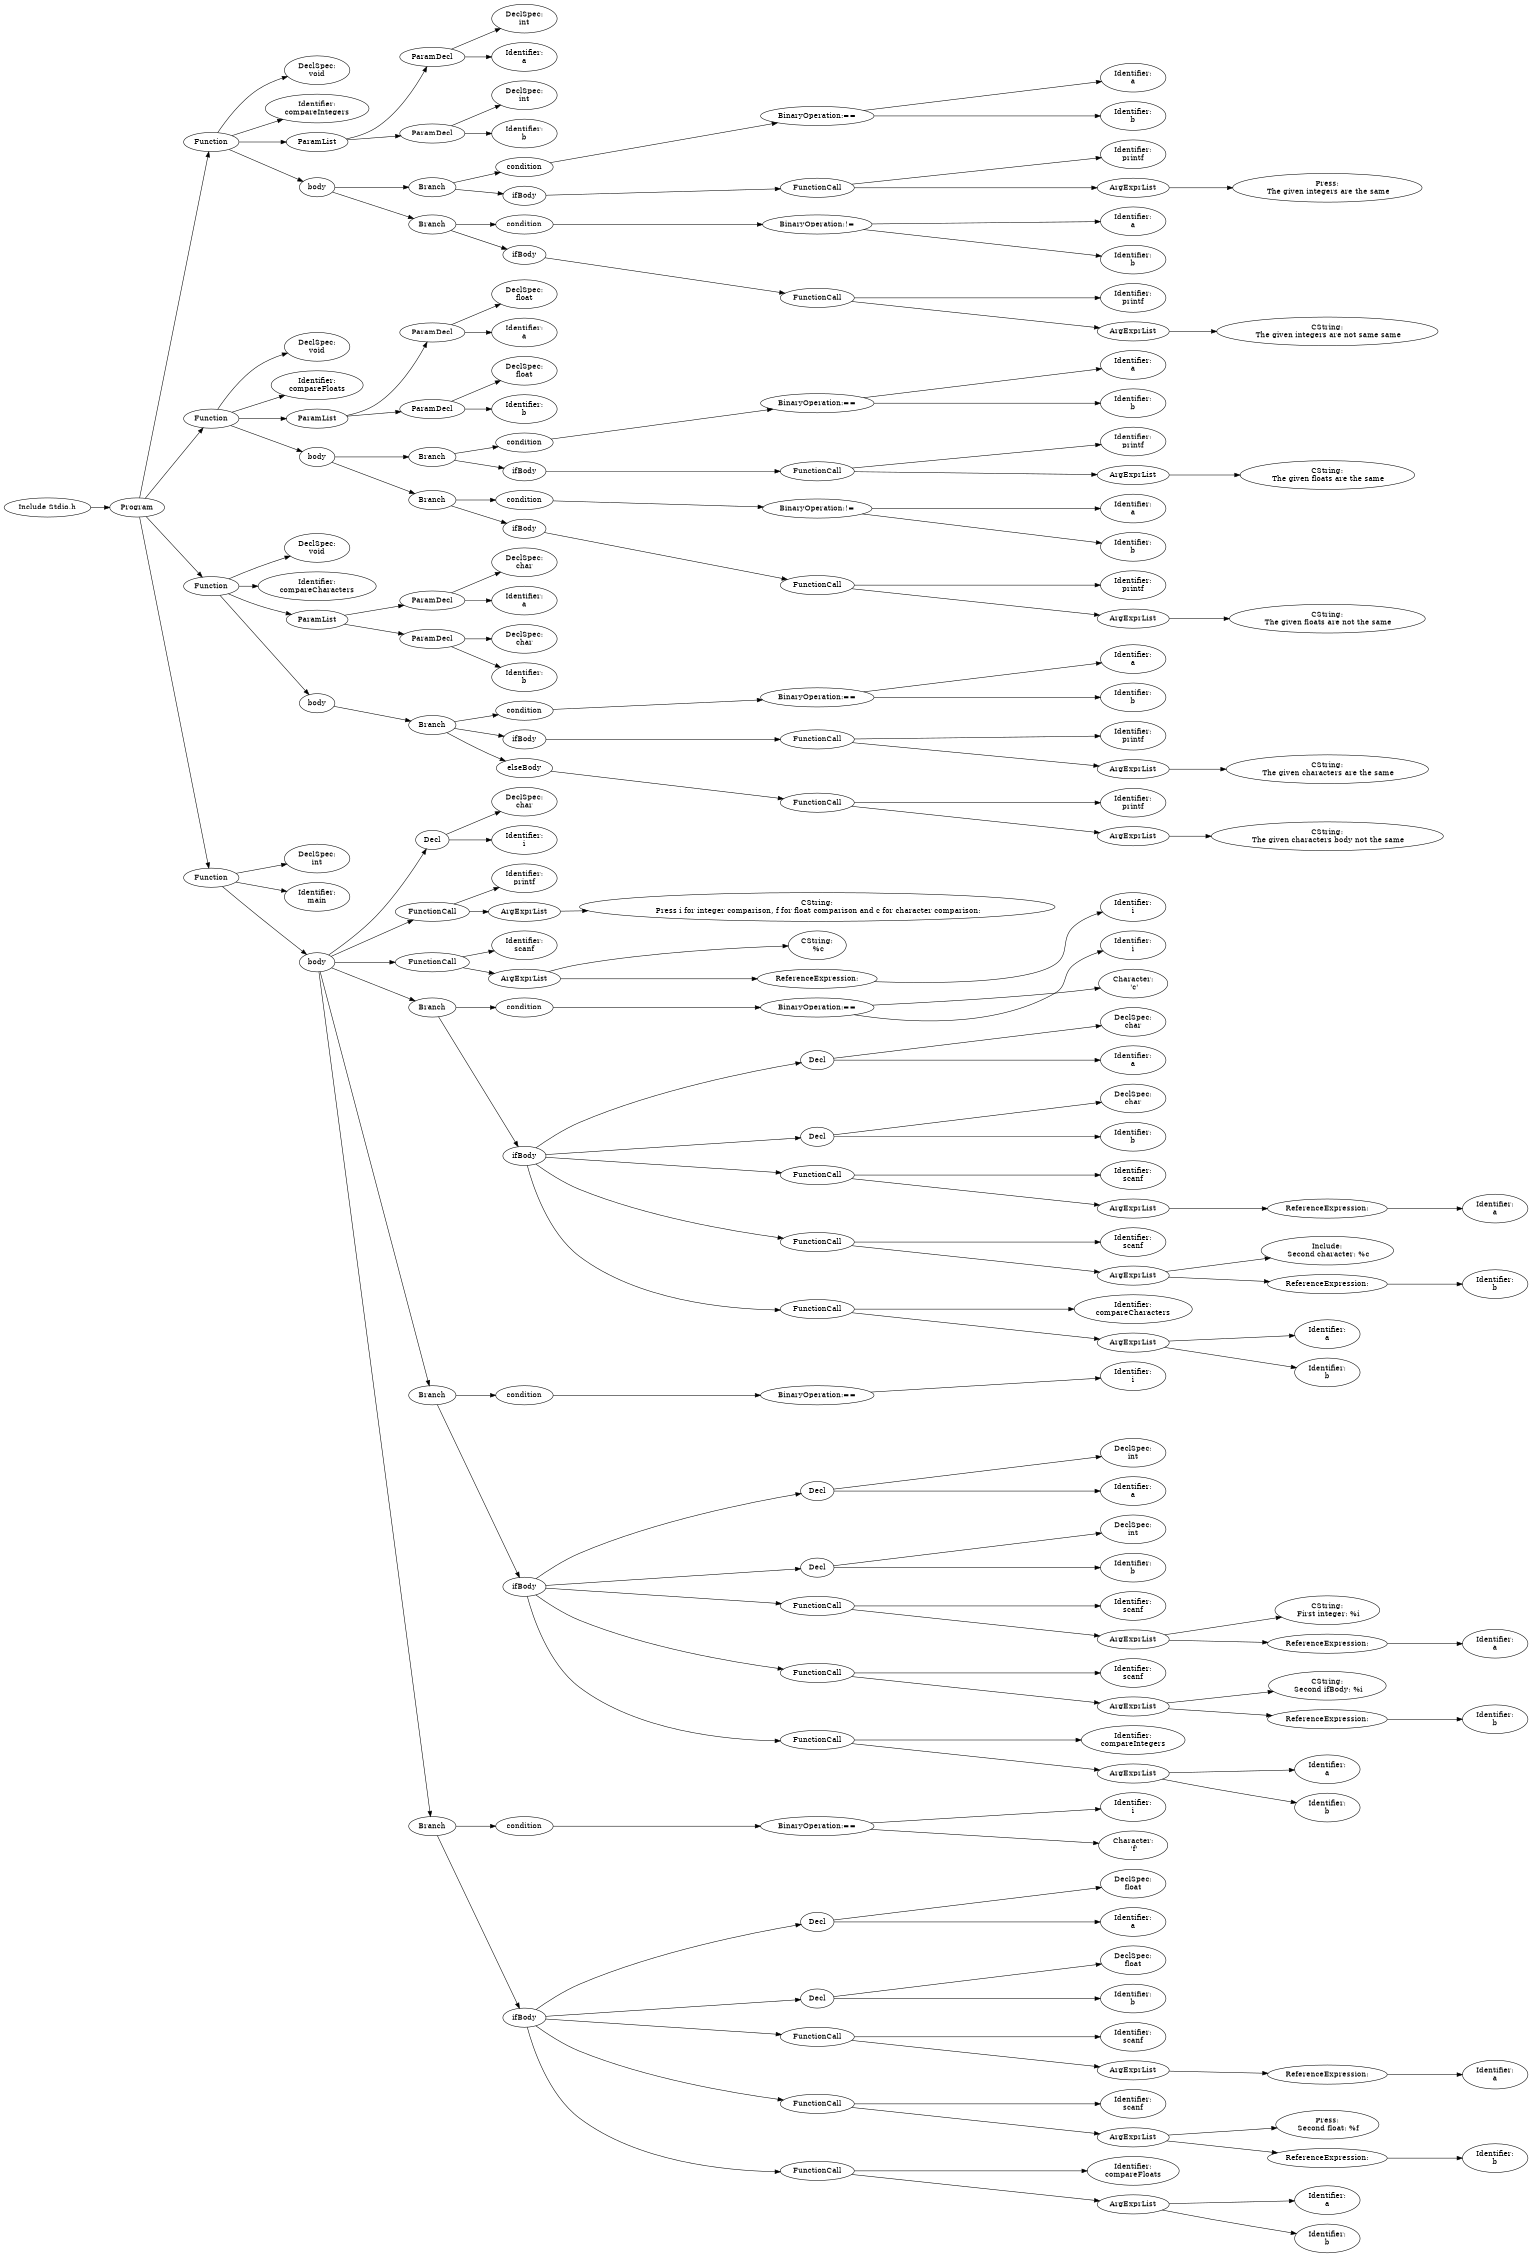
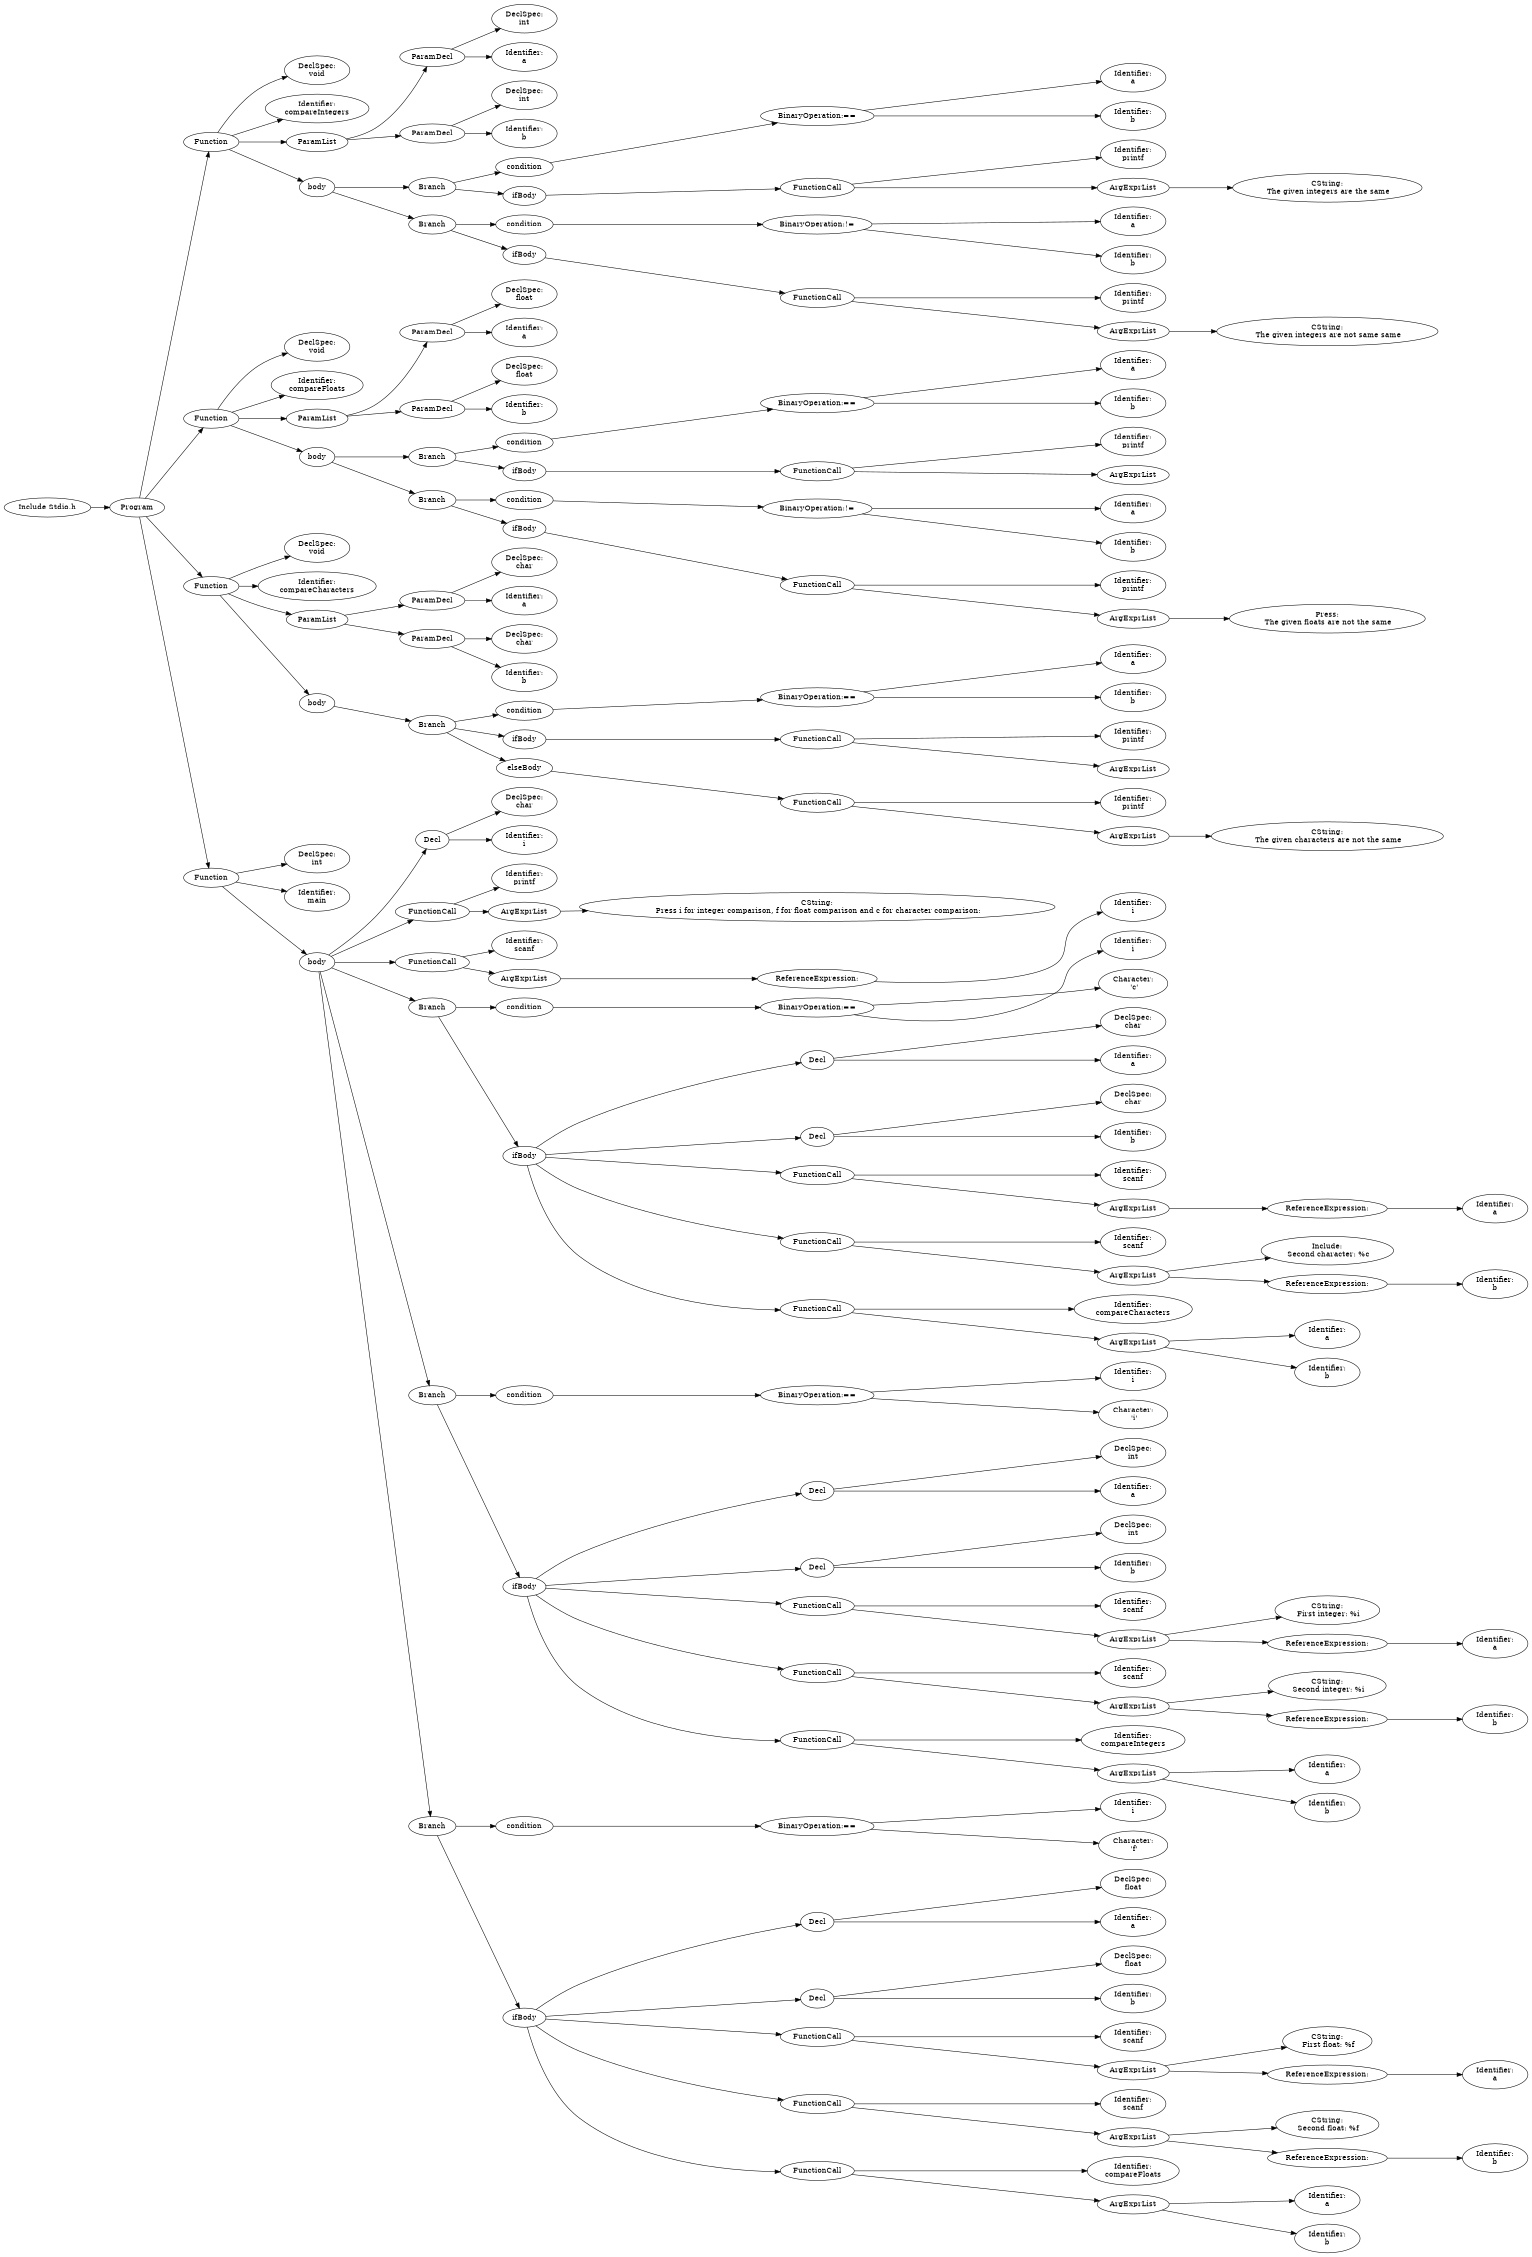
(1327, 188) -> (1327, 188)
(1327, 475) -> none
(1327, 619) -> (1327, 619)
(1327, 769) -> none
(1327, 836) -> (1327, 836)
(817, 945) -> none
none -> (1133, 1414)
(1327, 1686) -> (1327, 1686)
none -> (1327, 2041)
(1327, 2125) -> (1327, 2125)
